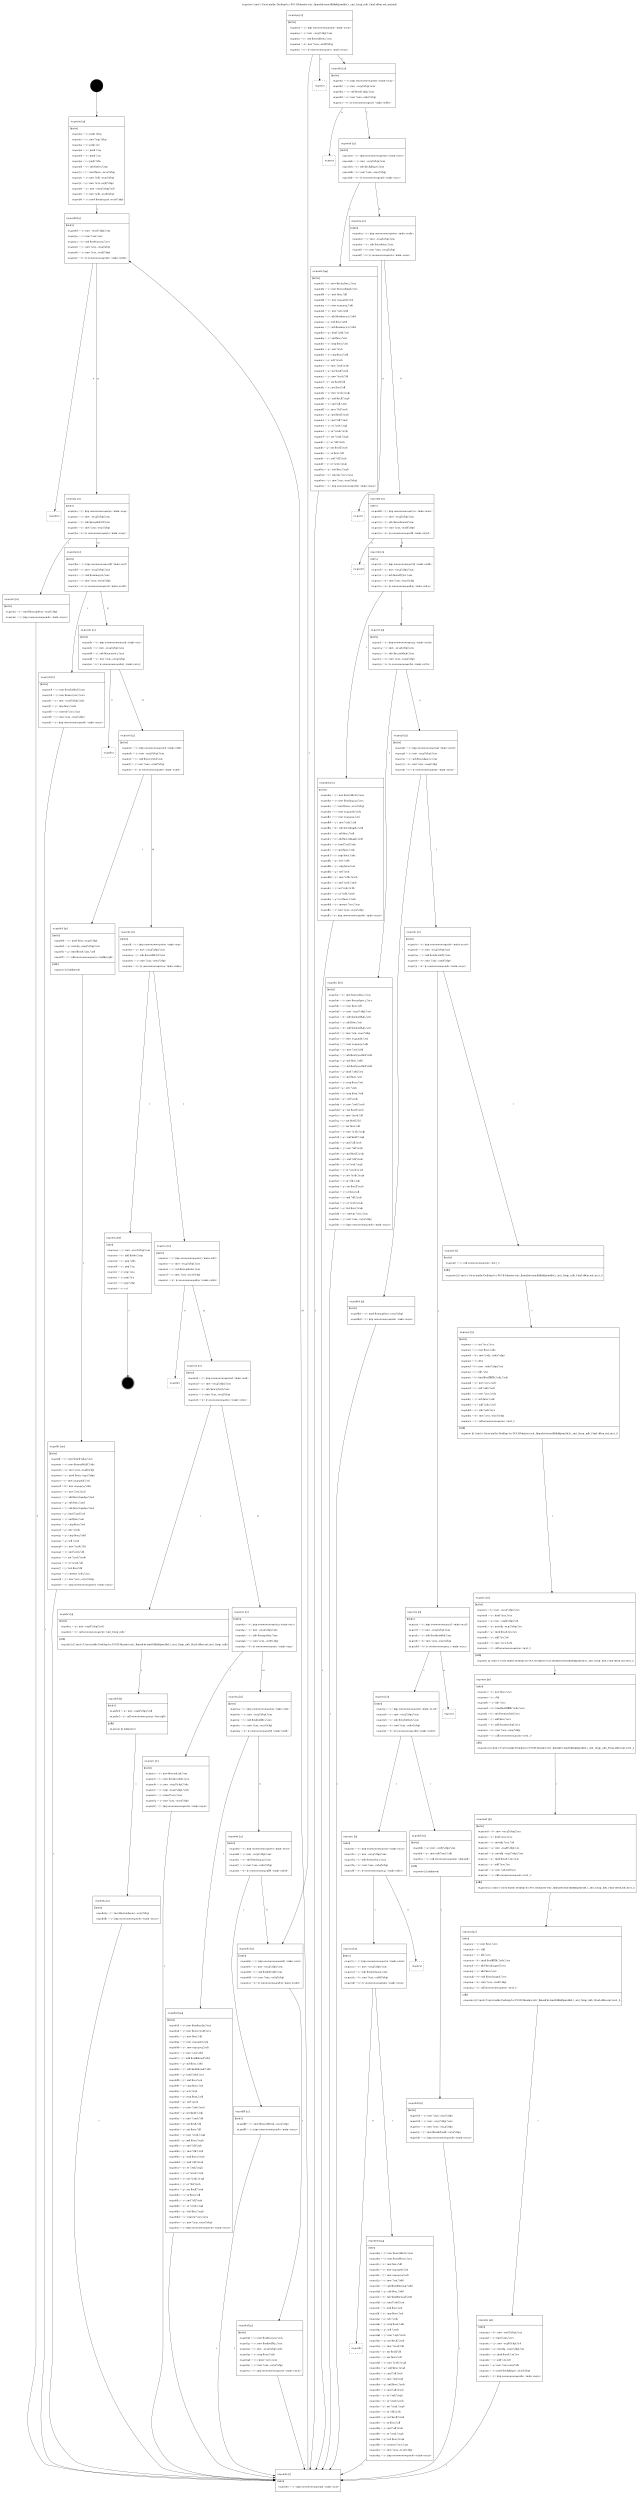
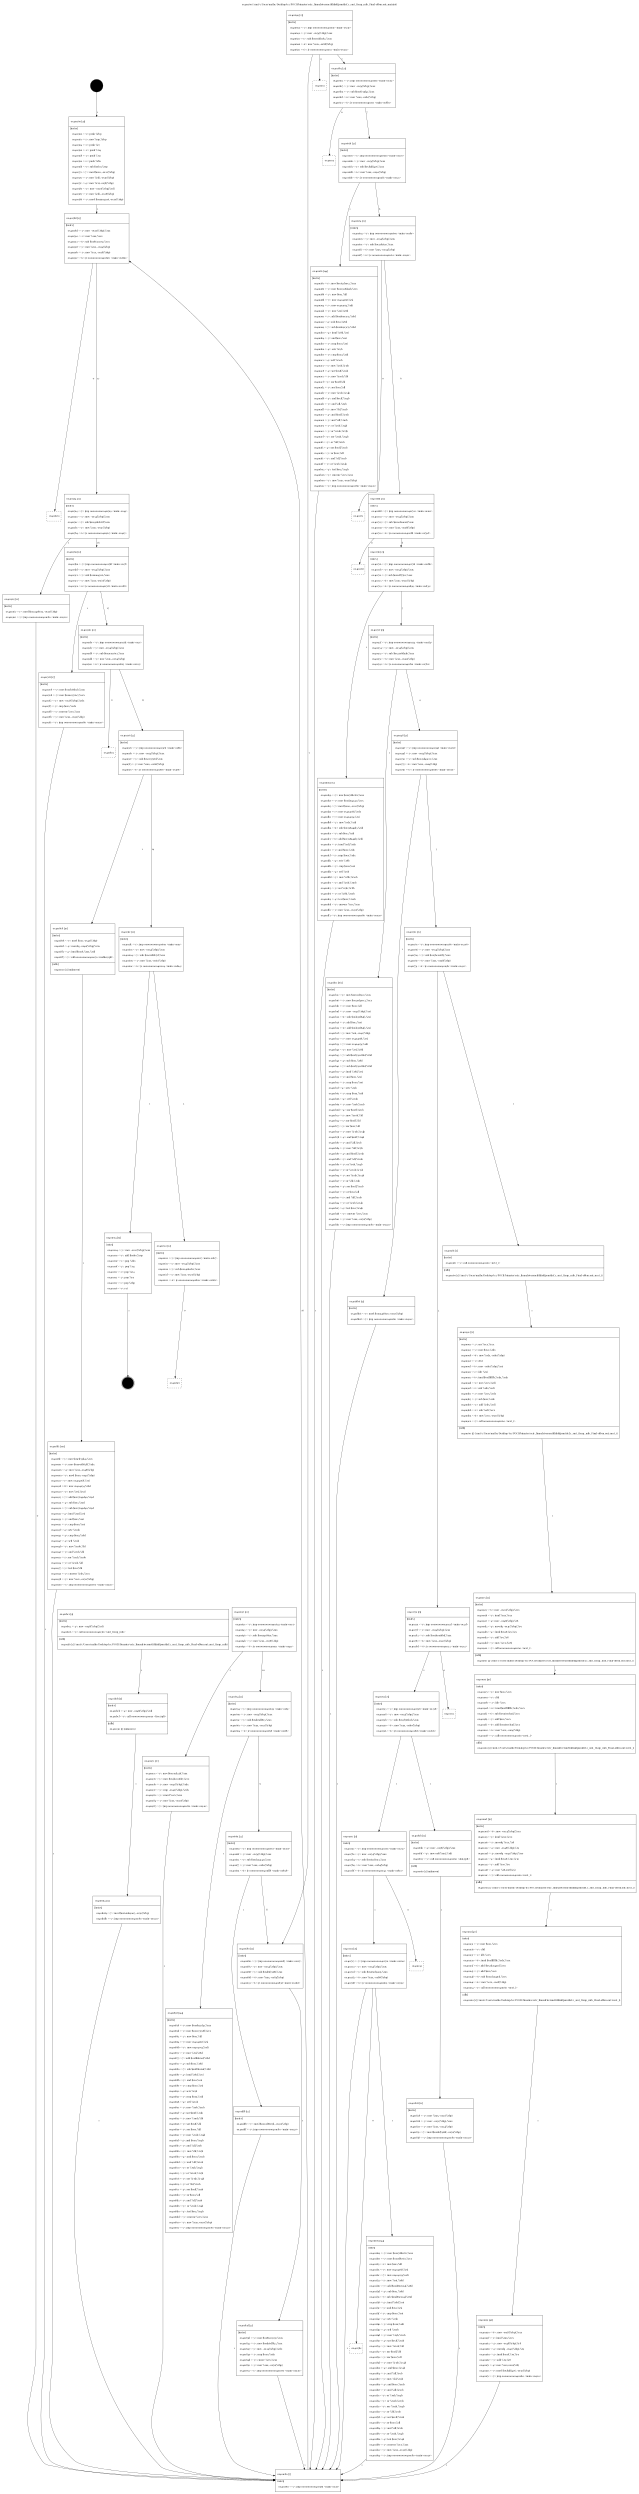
(217, 1383) -> none
(178, 2382) -> (346, 2228)
